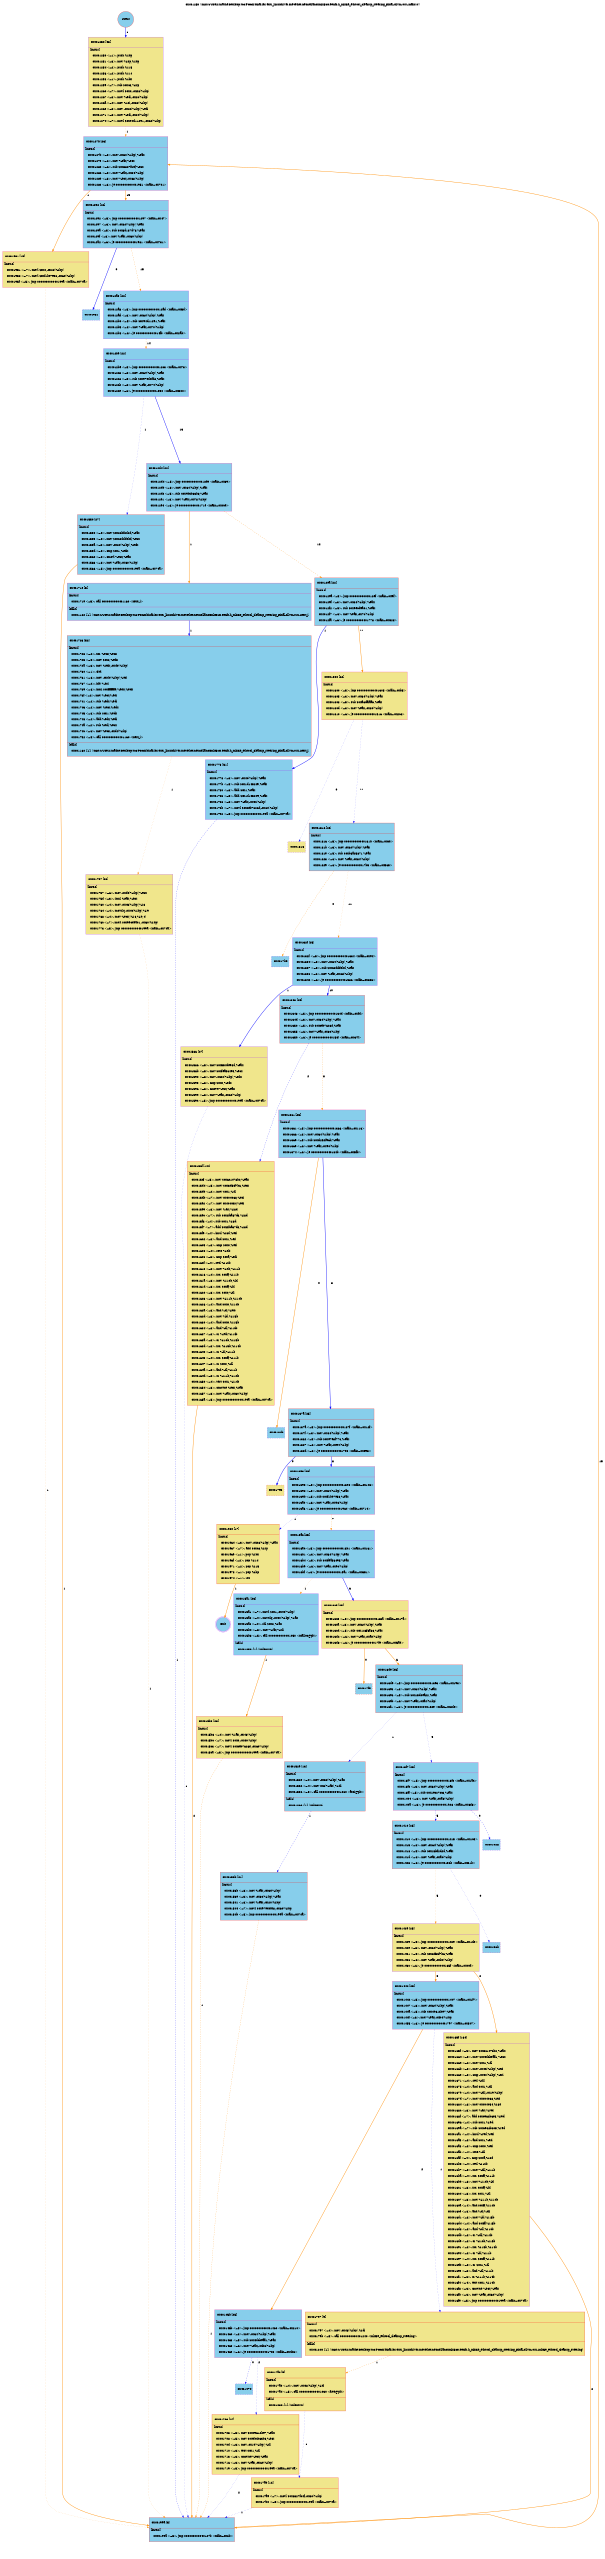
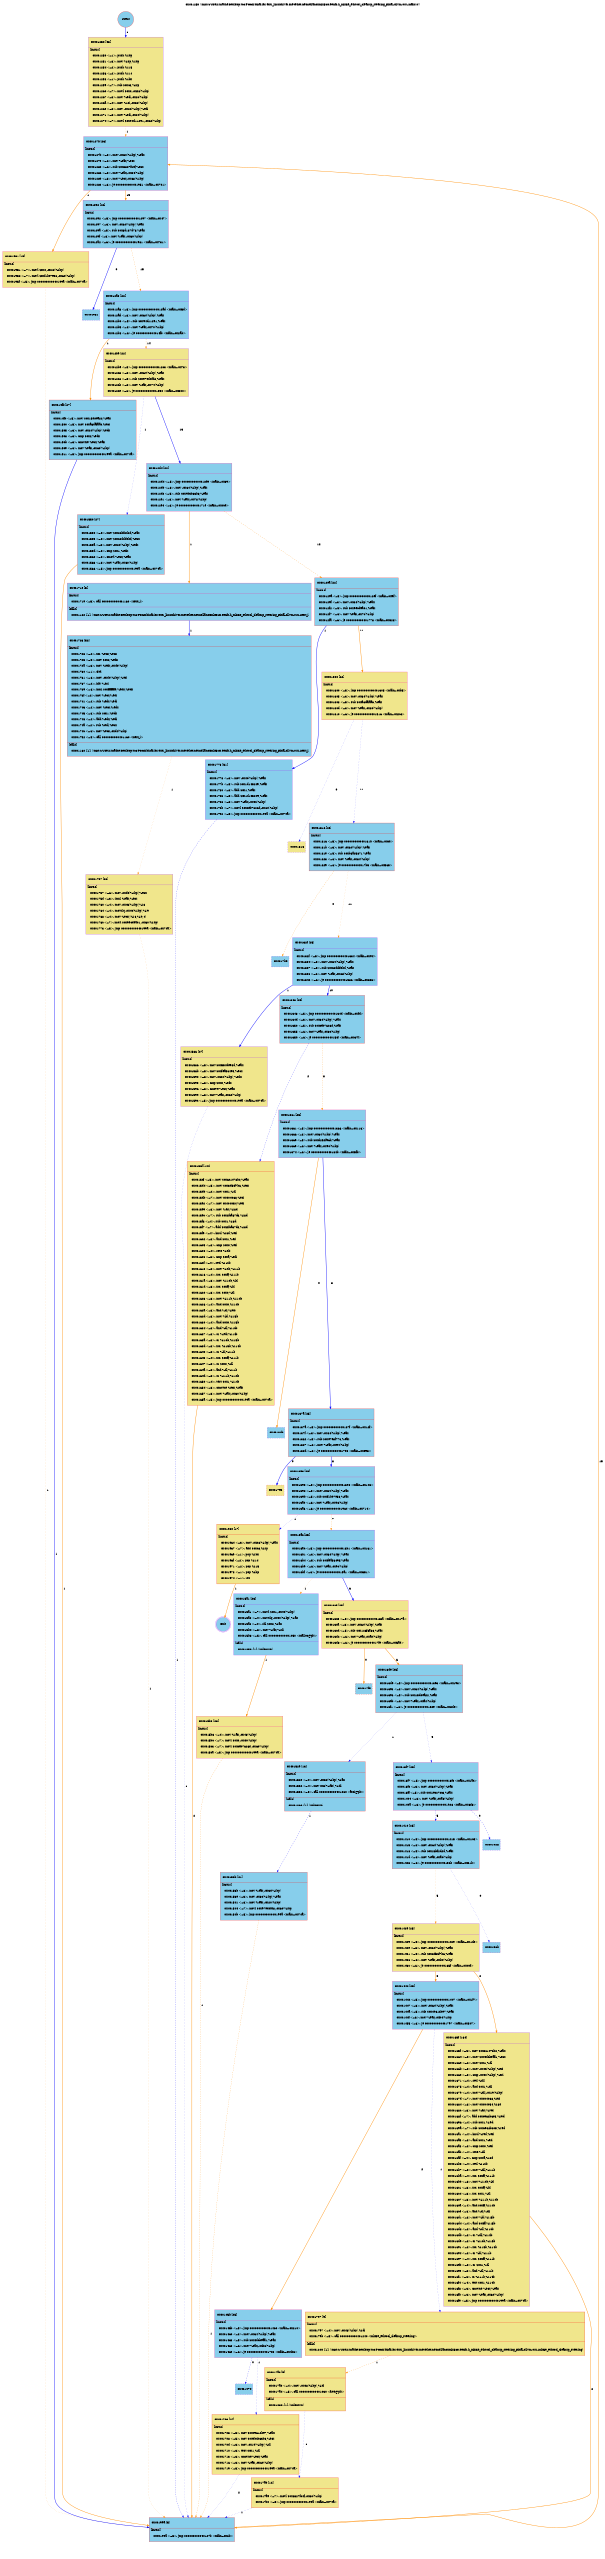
(146, 373) -> (146, 373)
none -> (93, 430)
(259, 2363) -> (259, 2363)
